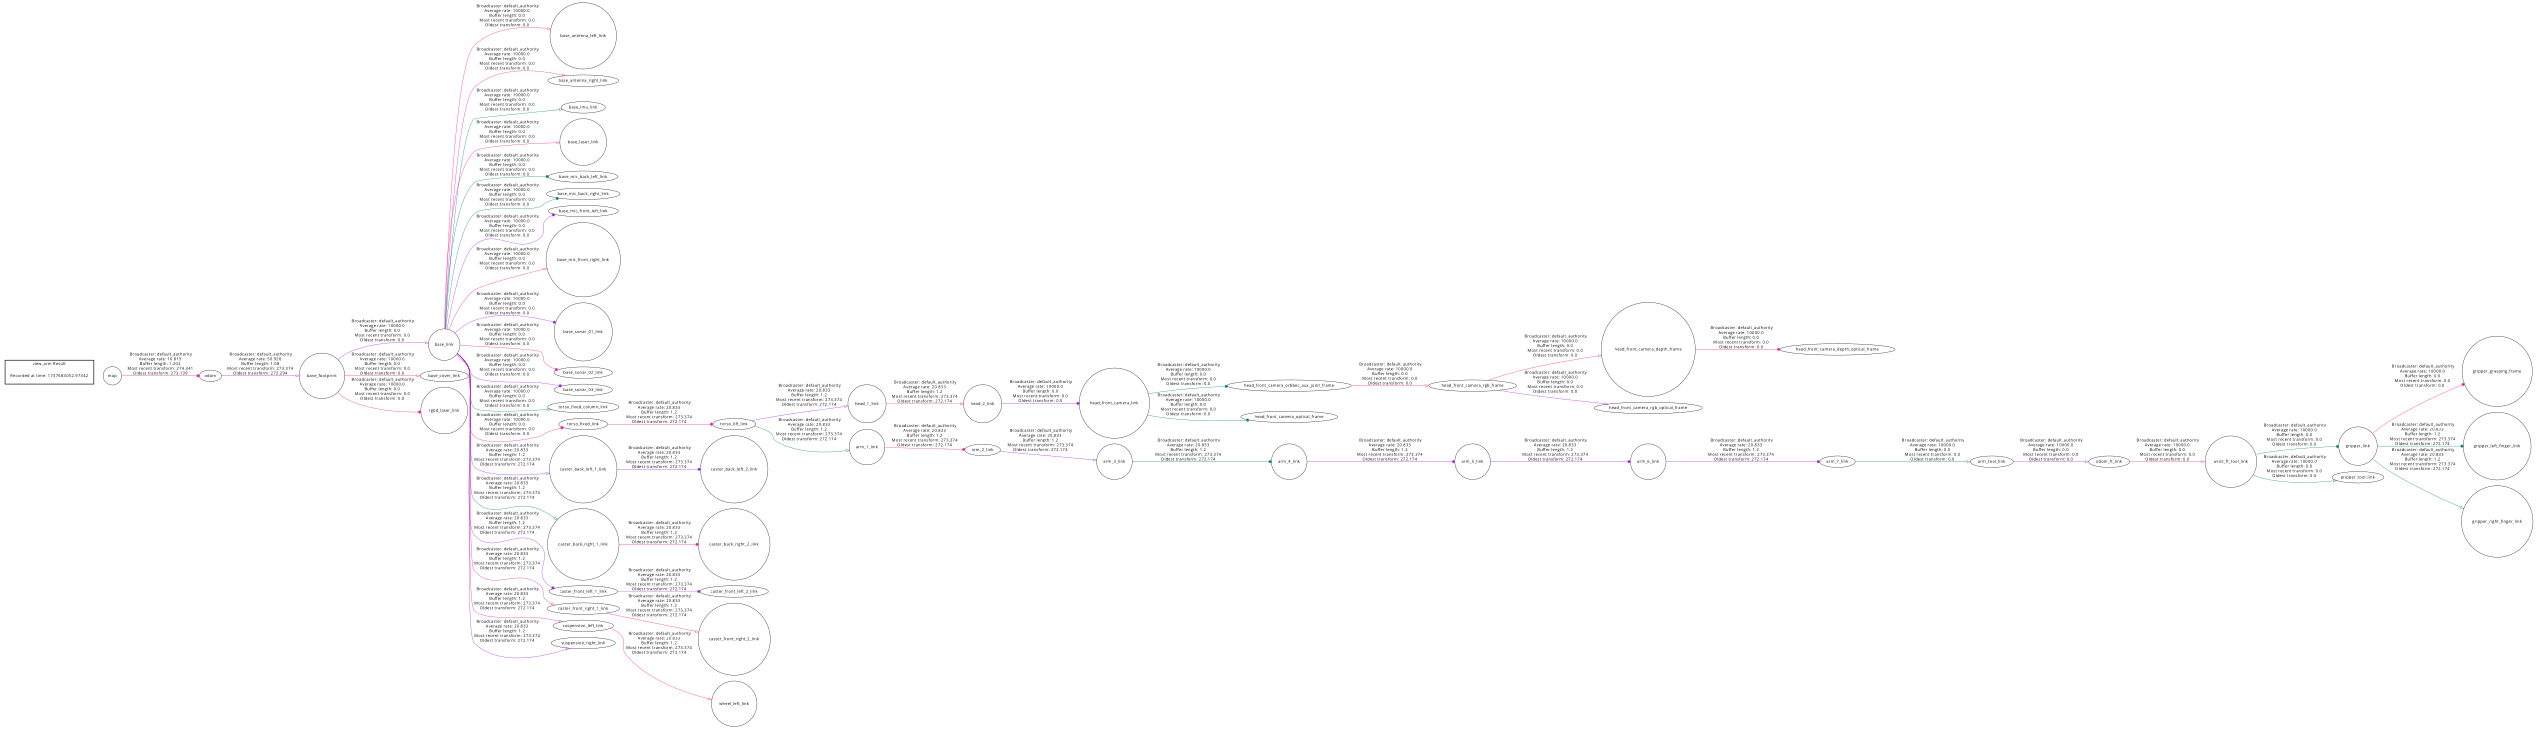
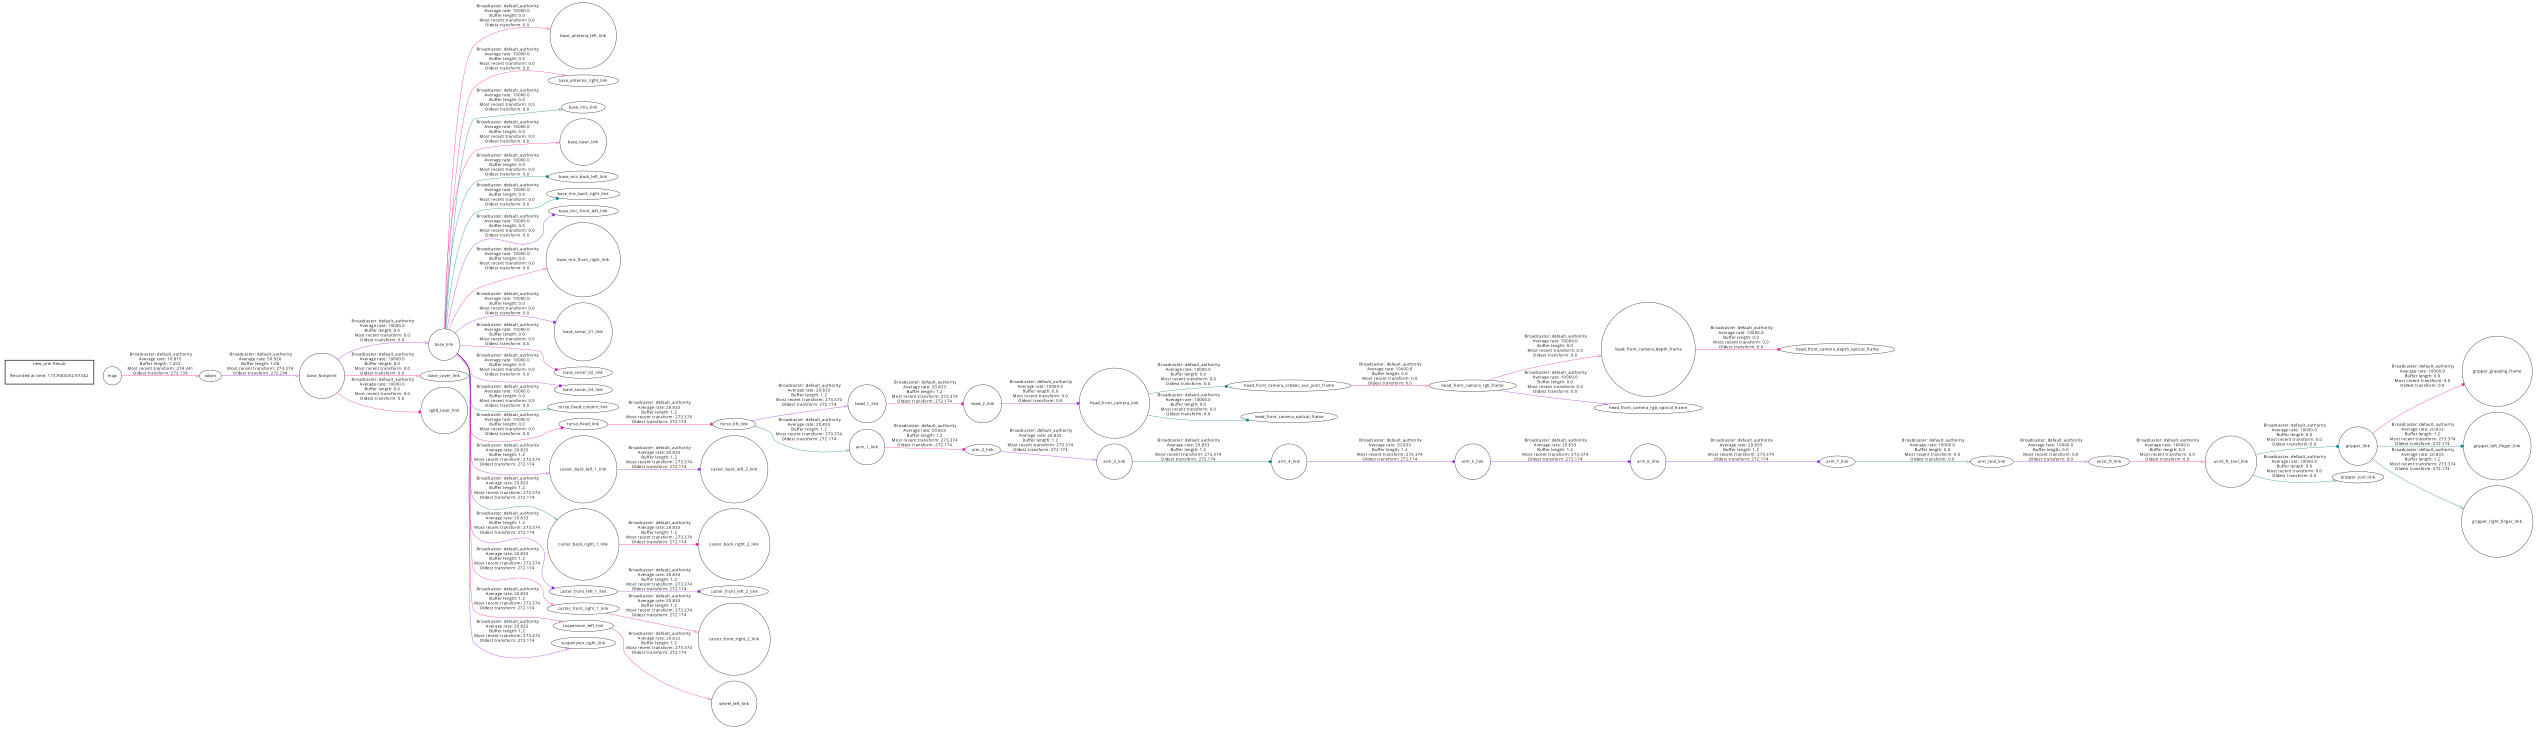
(159, 376) -> (159, 376)
(923, 404) -> (923, 404)
(2109, 462) -> (2109, 462)
